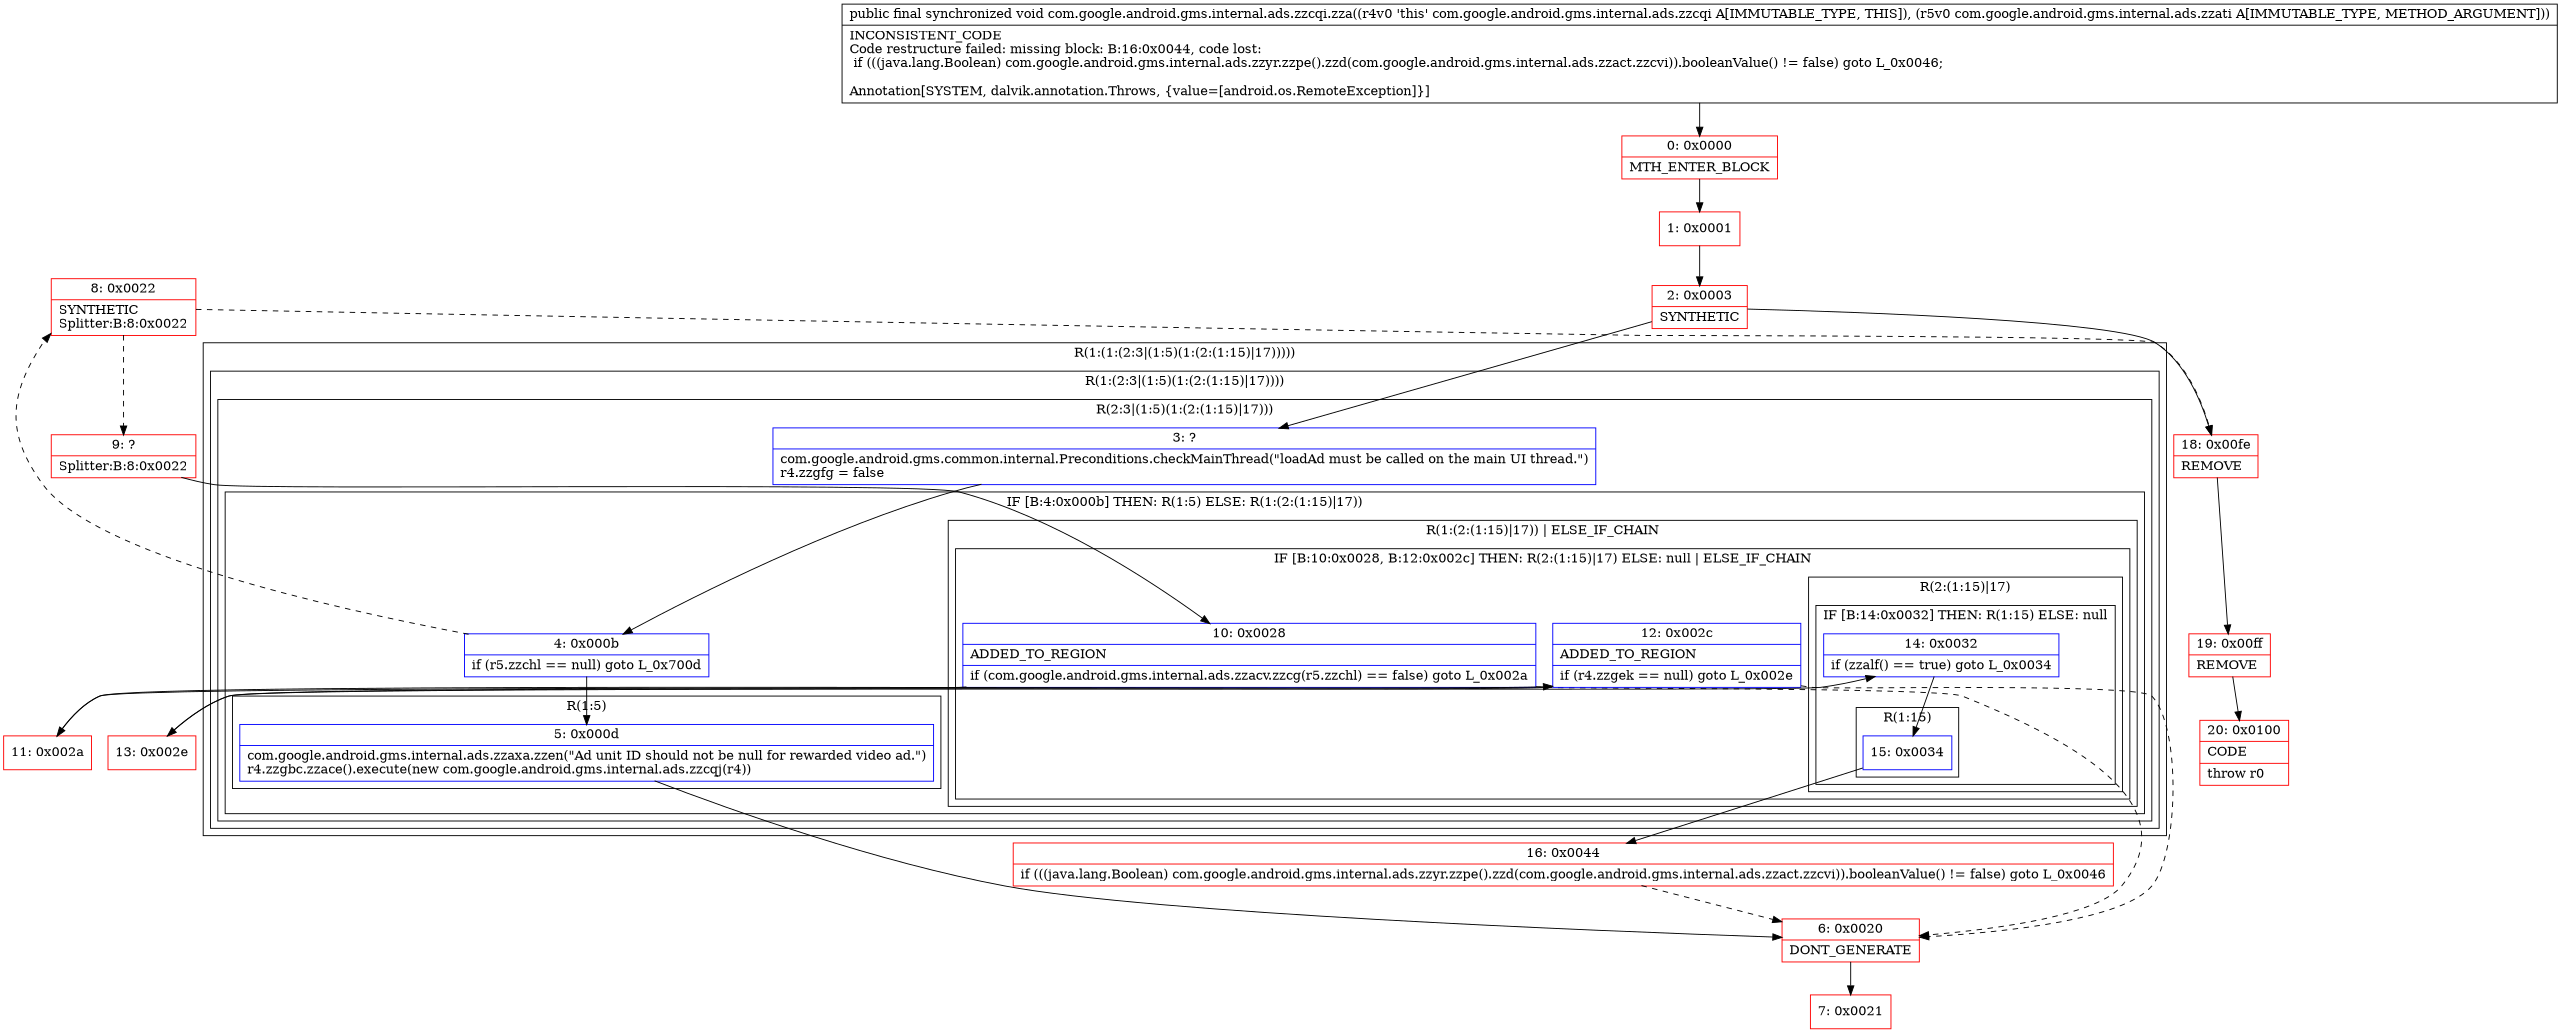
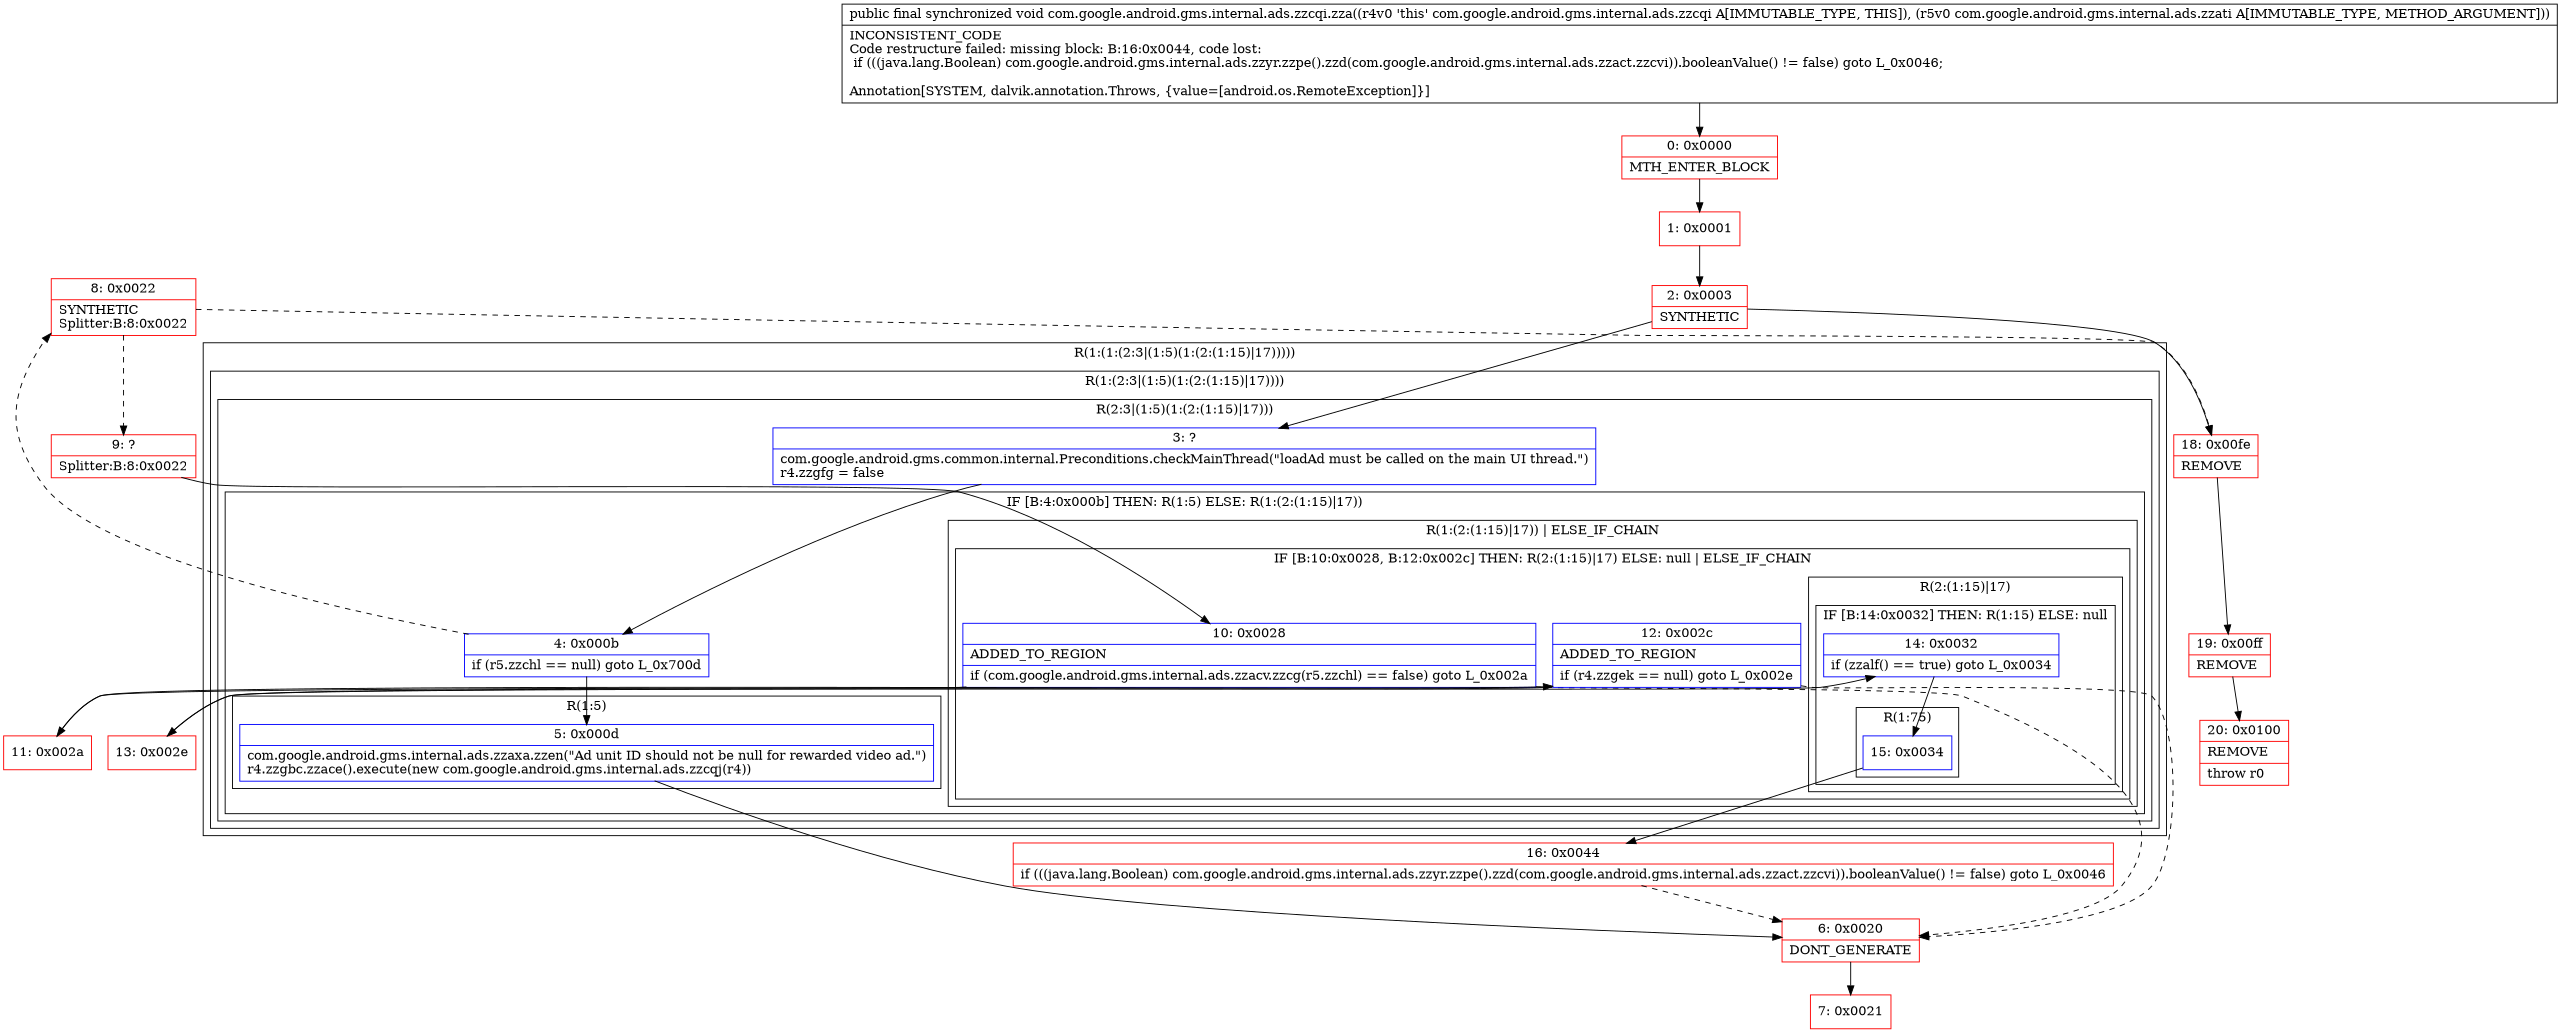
(1907, 718) -> (1907, 718)
(2227, 752) -> (2238, 752)
